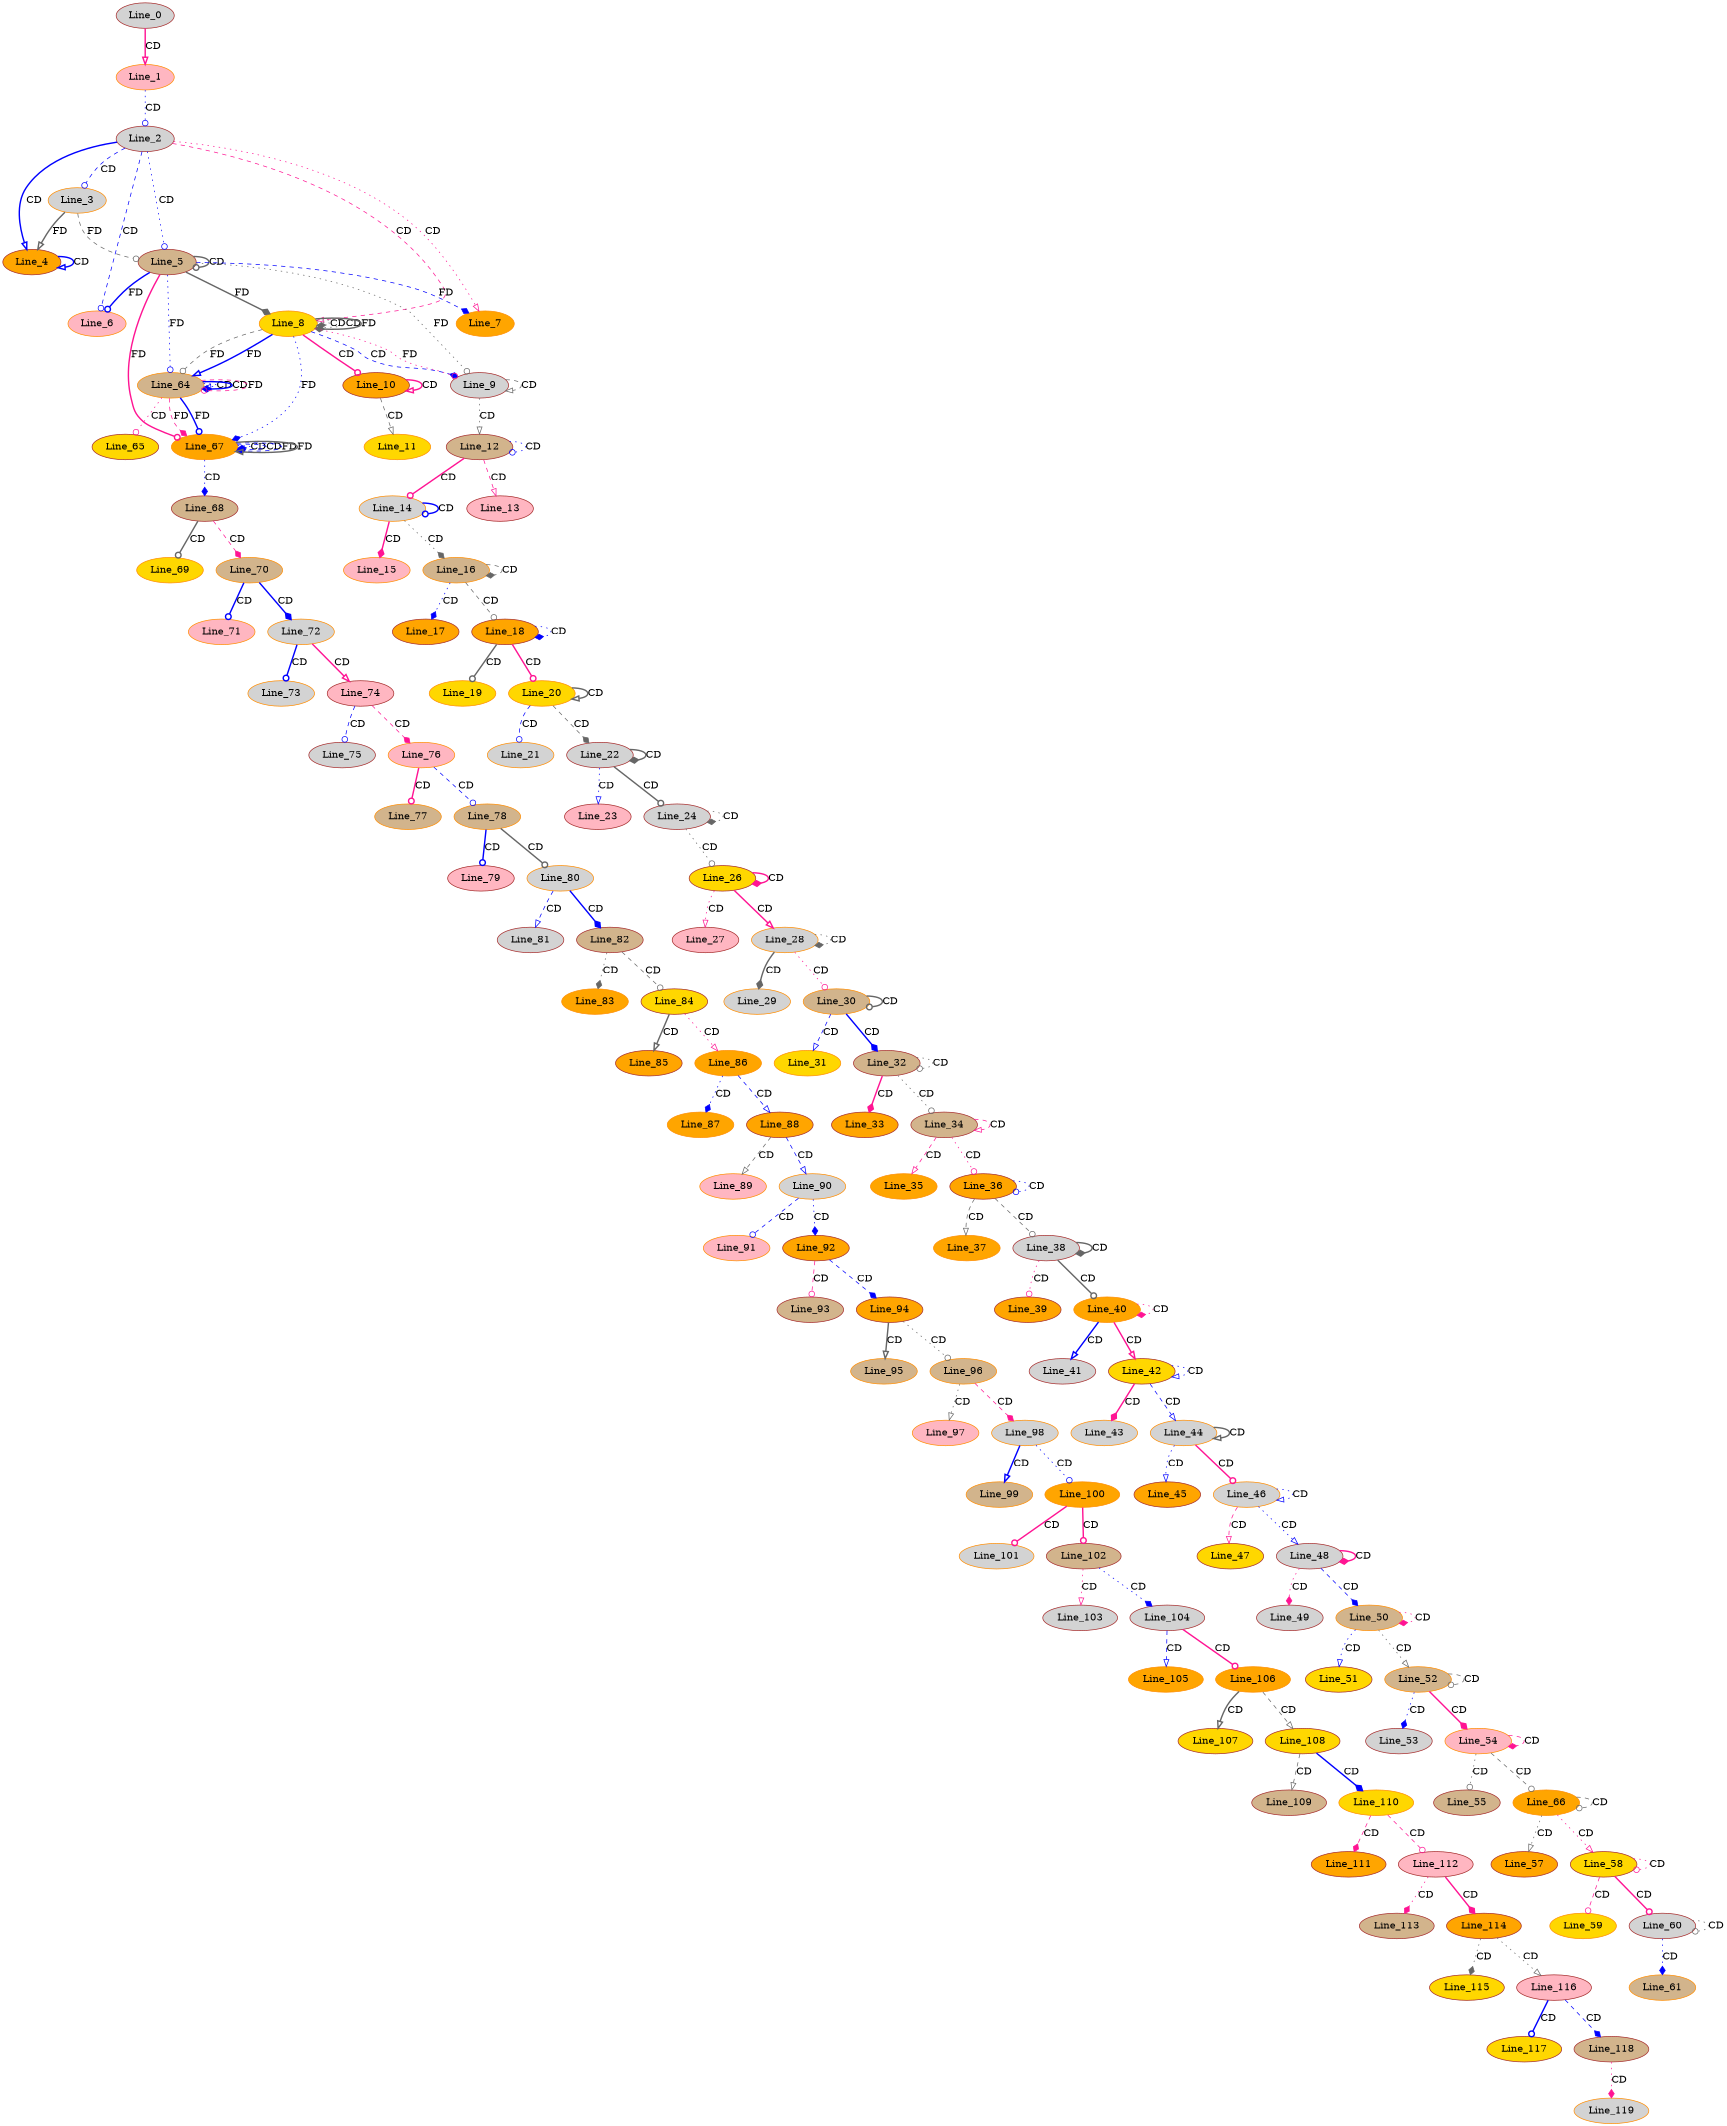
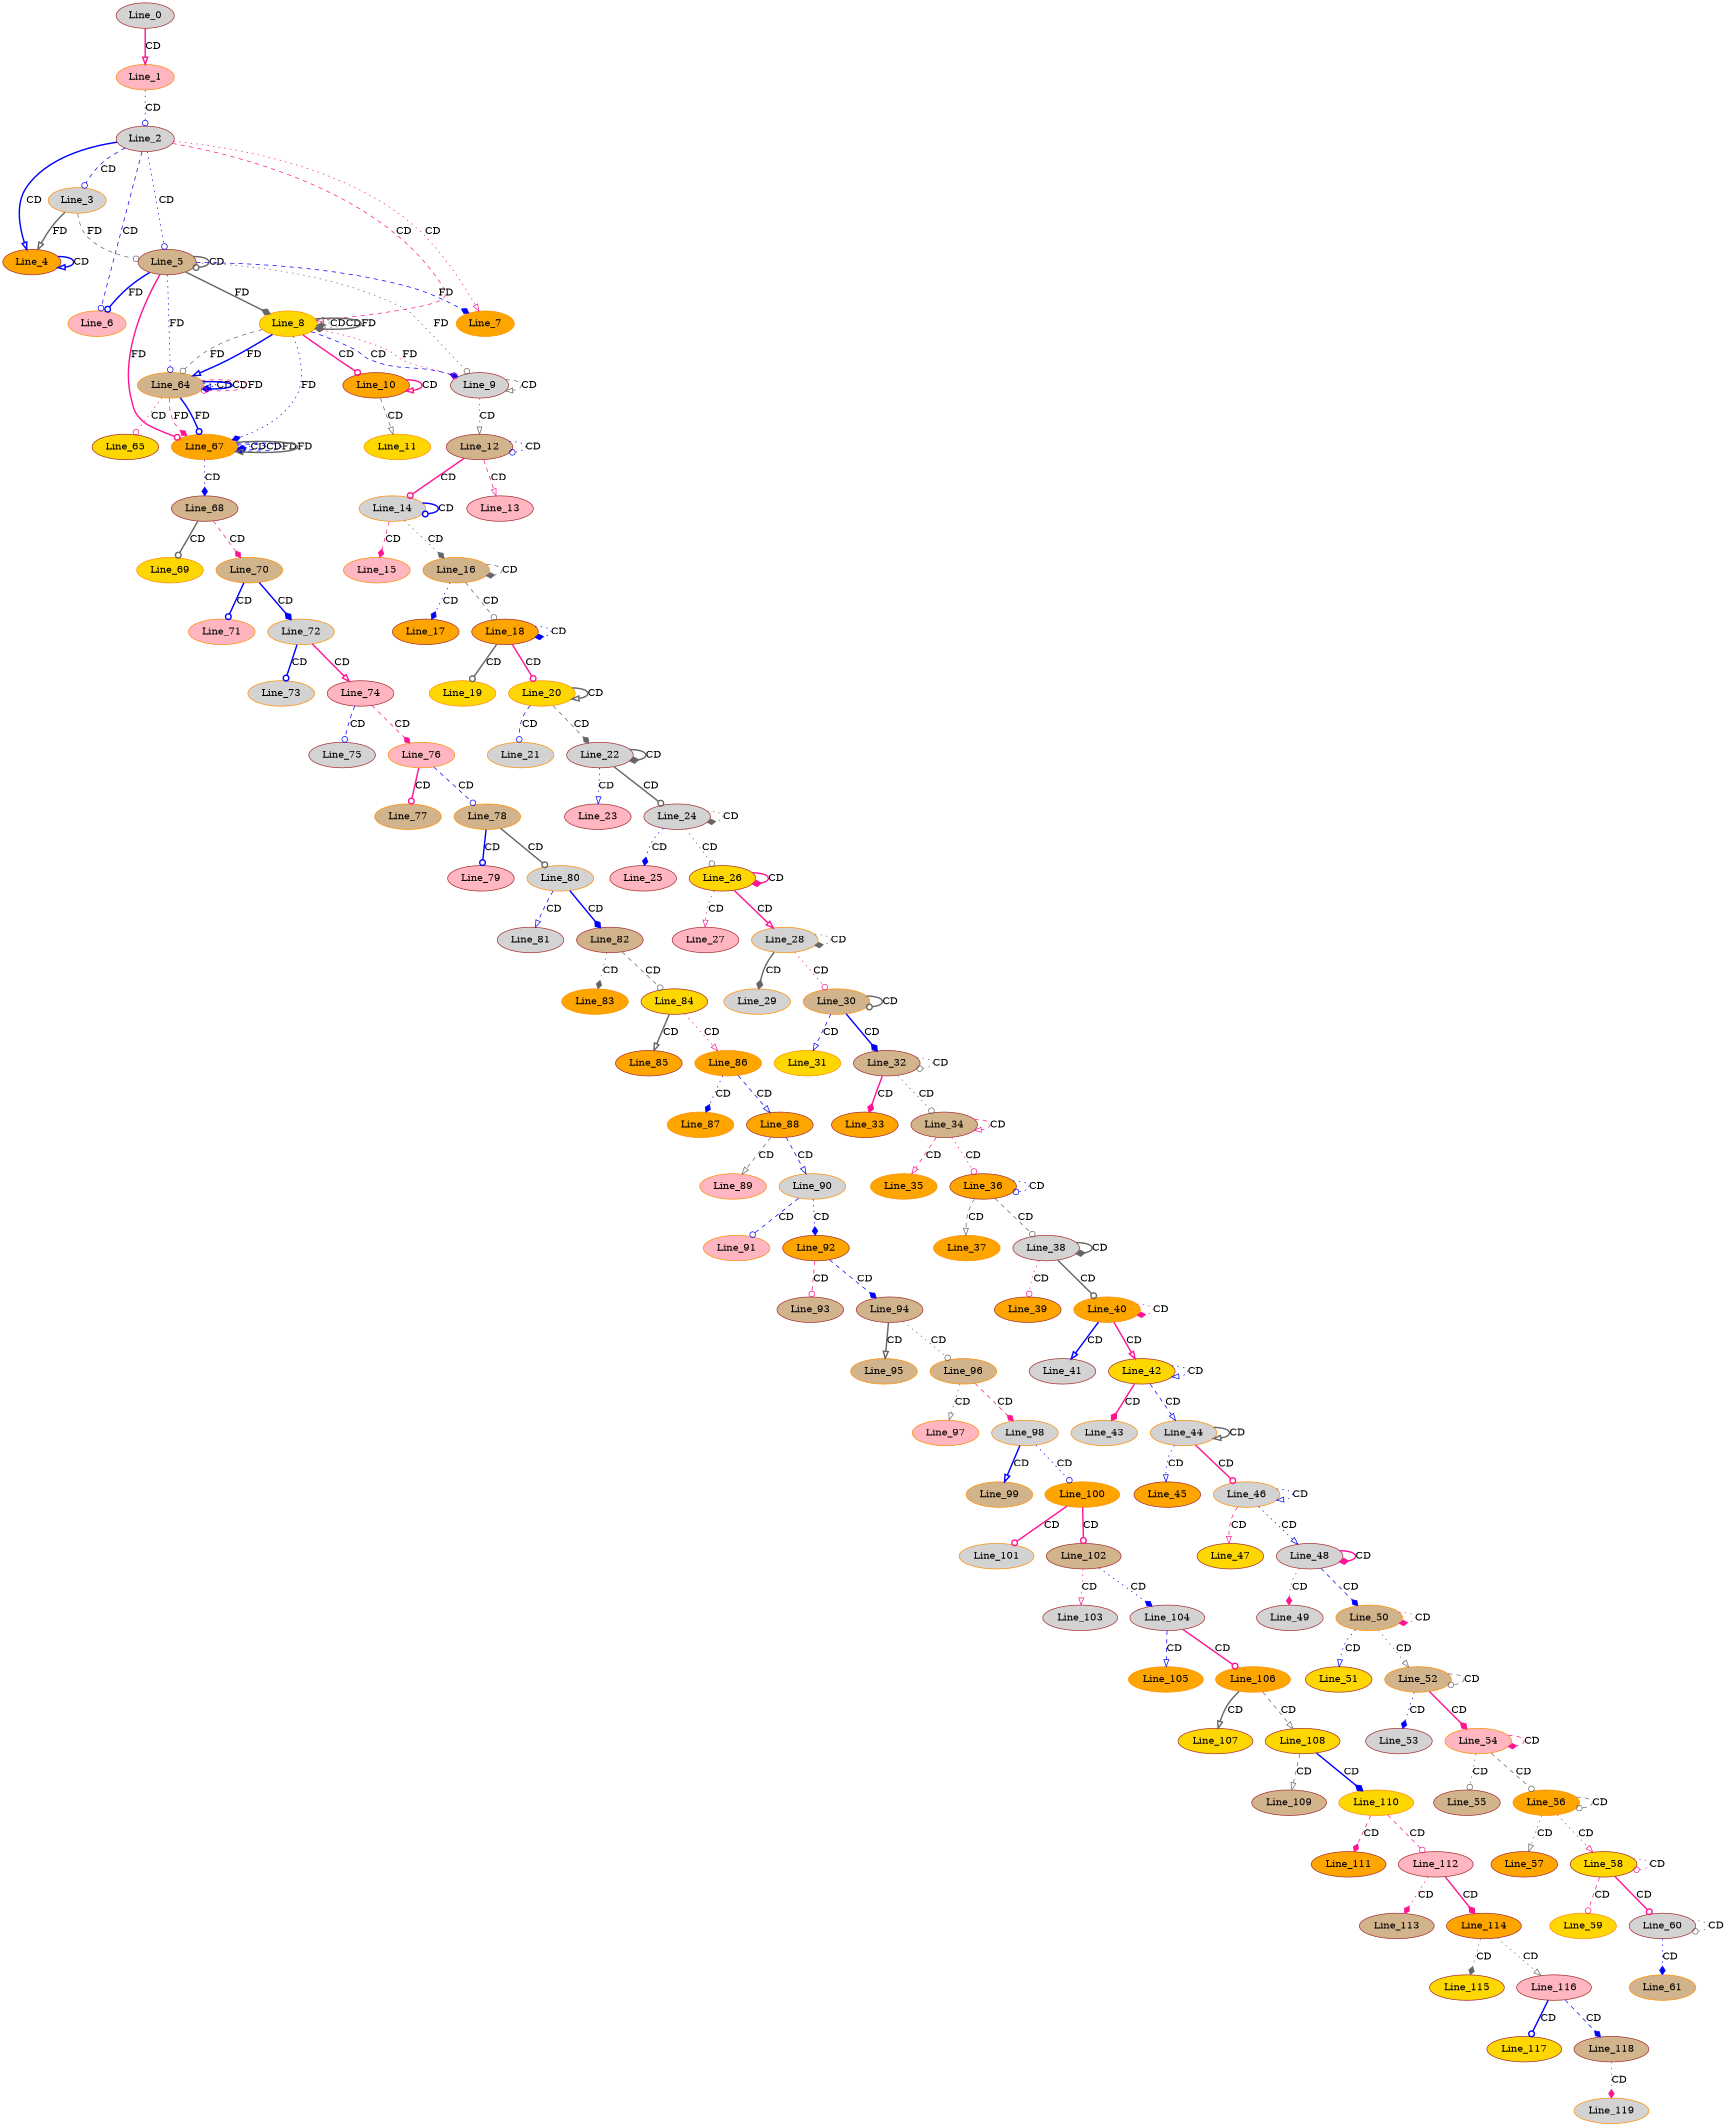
(386, 535) -> (386, 535)
none -> (643, 878)
(890, 1310) -> (890, 1310)
(1546, 1803) -> (1546, 1803)
